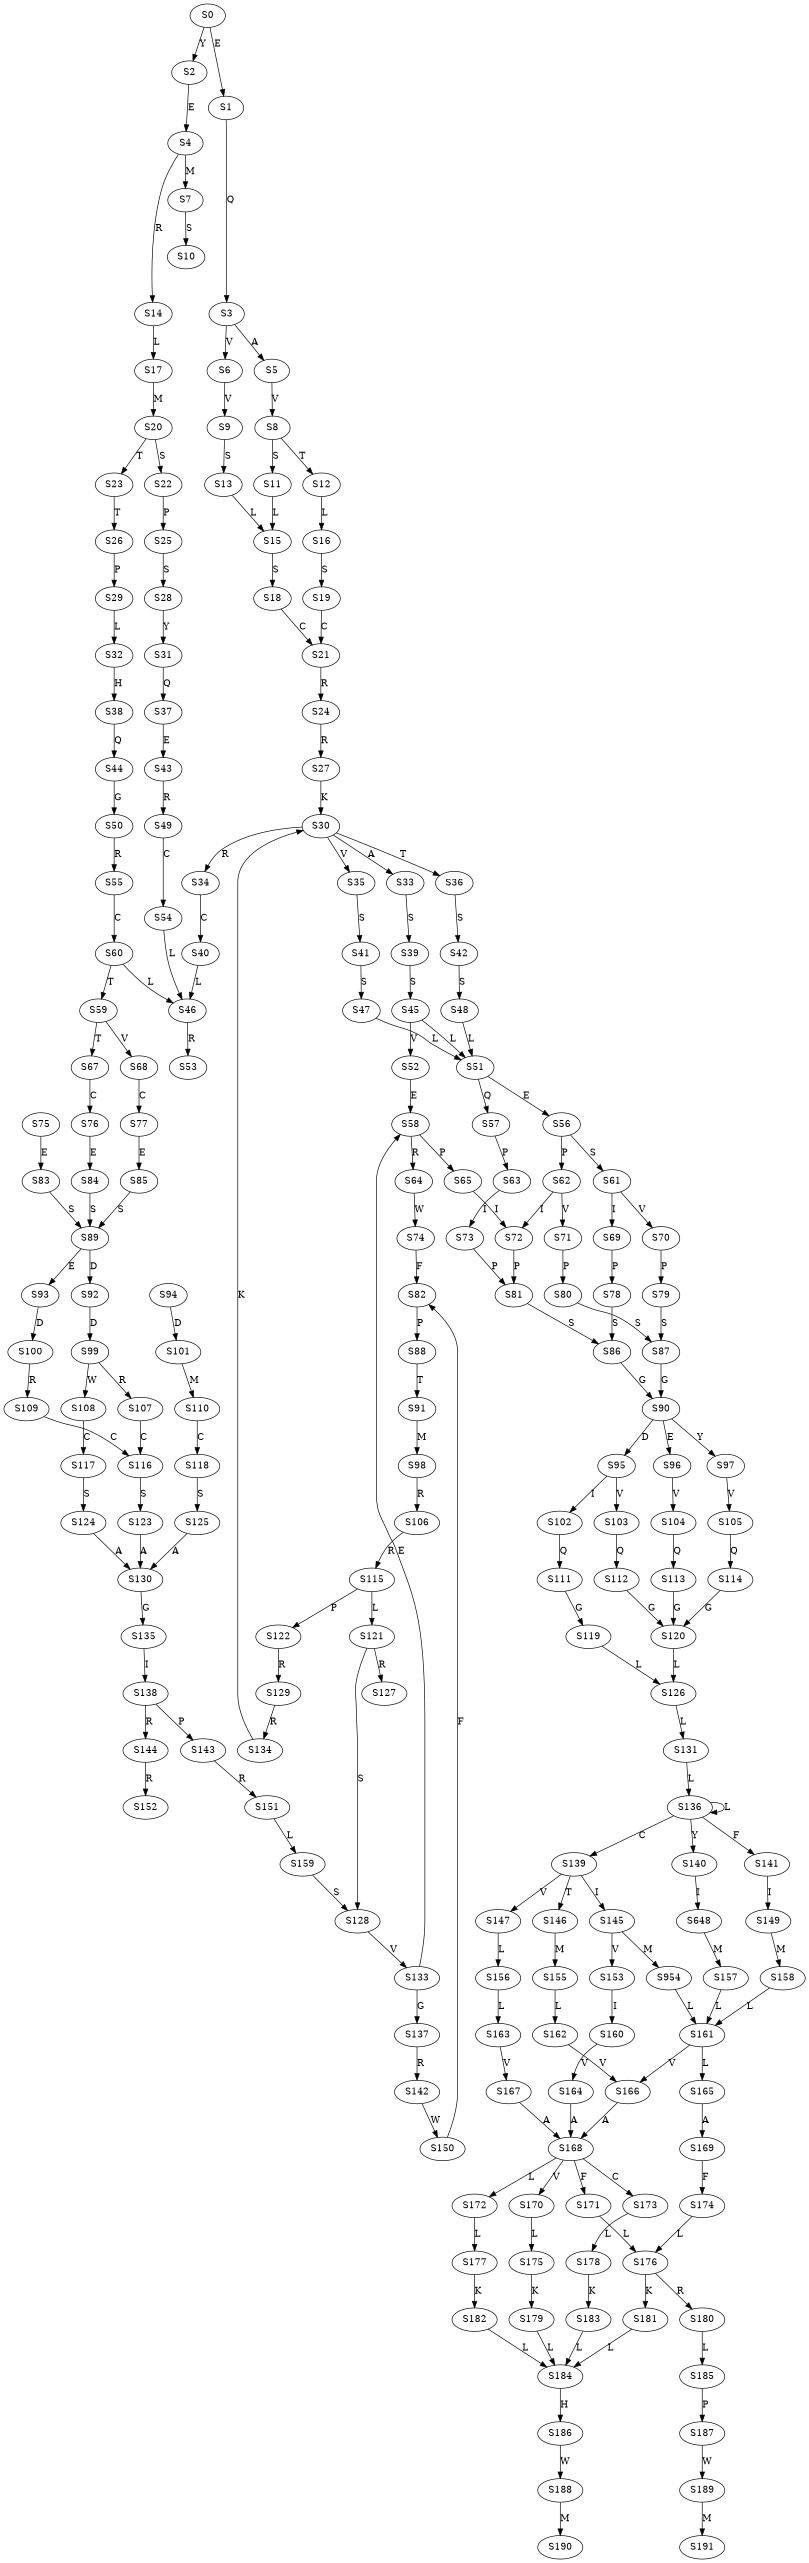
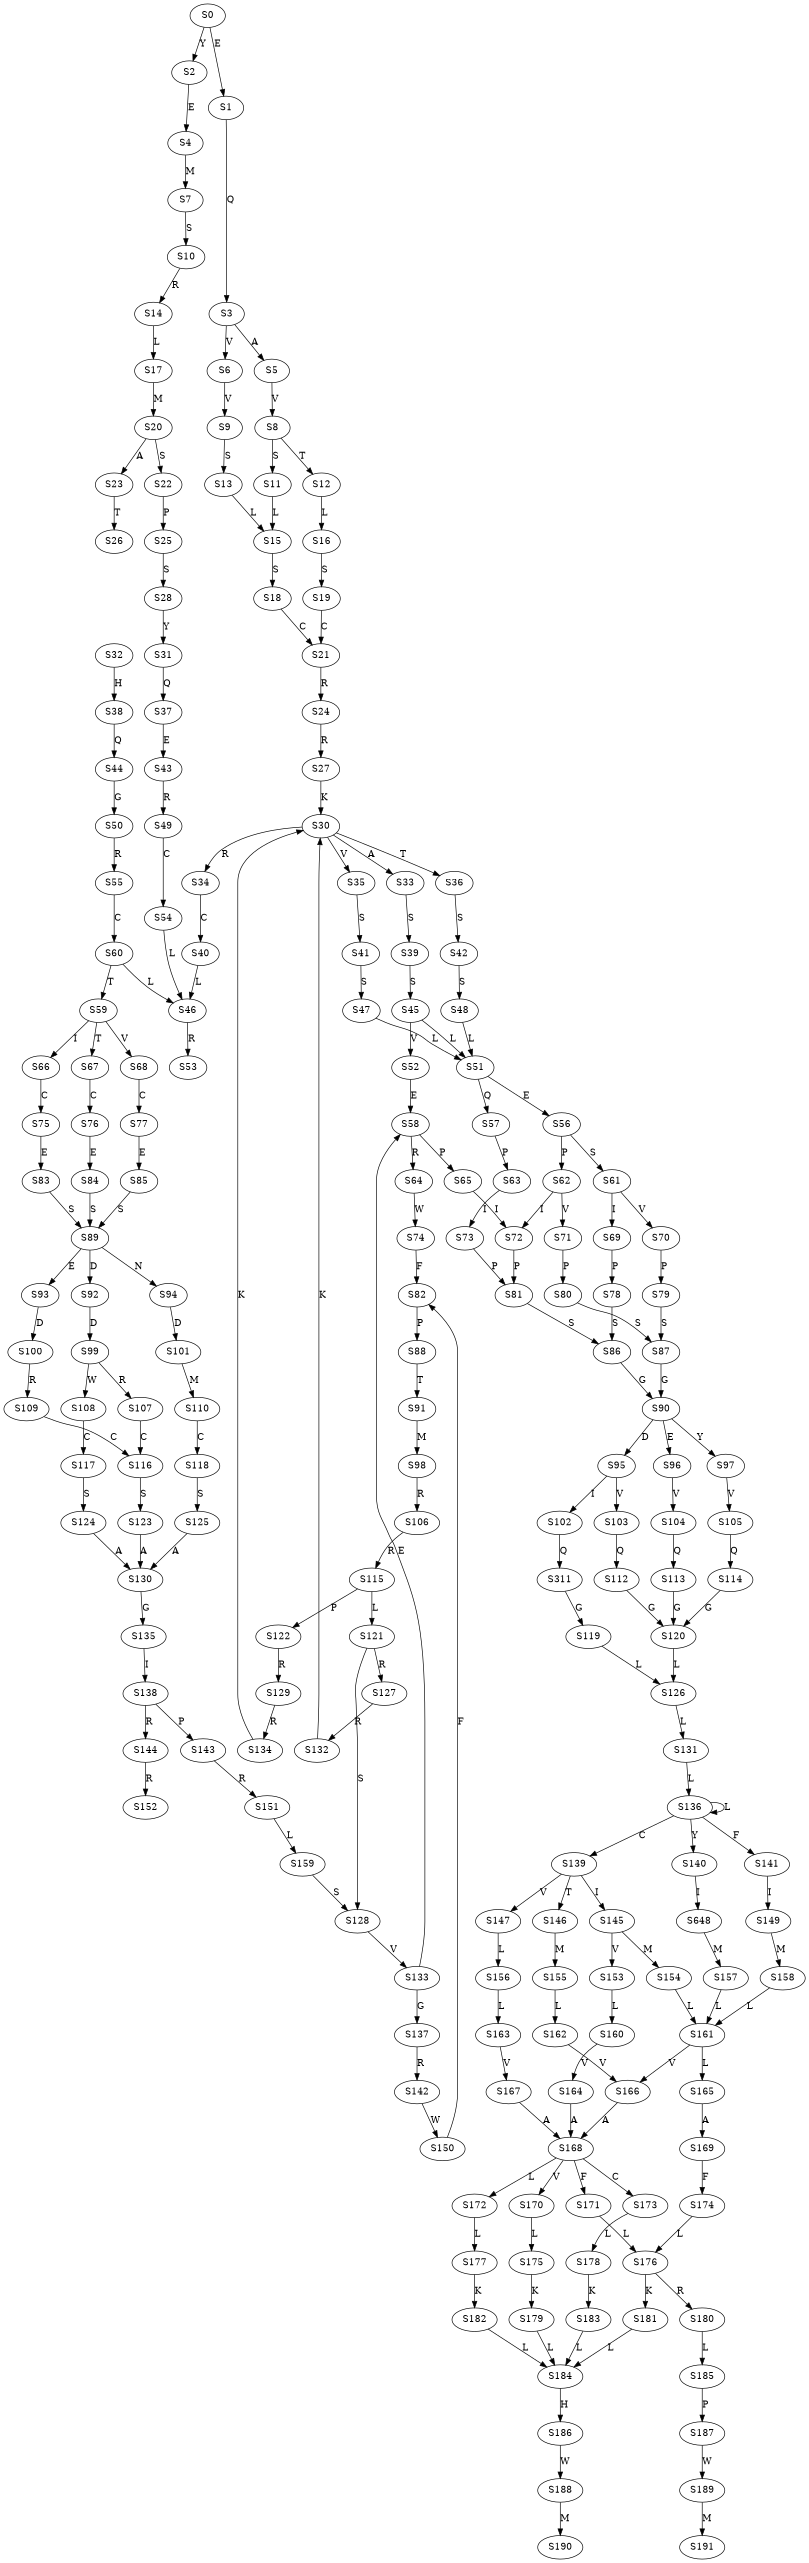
(155, 223) -> (171, 283)
(140, 456) -> (140, 456)
(114, 599) -> none
none -> (41, 1068)
none -> (126, 1265)
(560, 1580) -> (560, 1580)
none -> (317, 1751)
(669, 1978) -> (669, 1978)
(615, 2007) -> (615, 2007)
